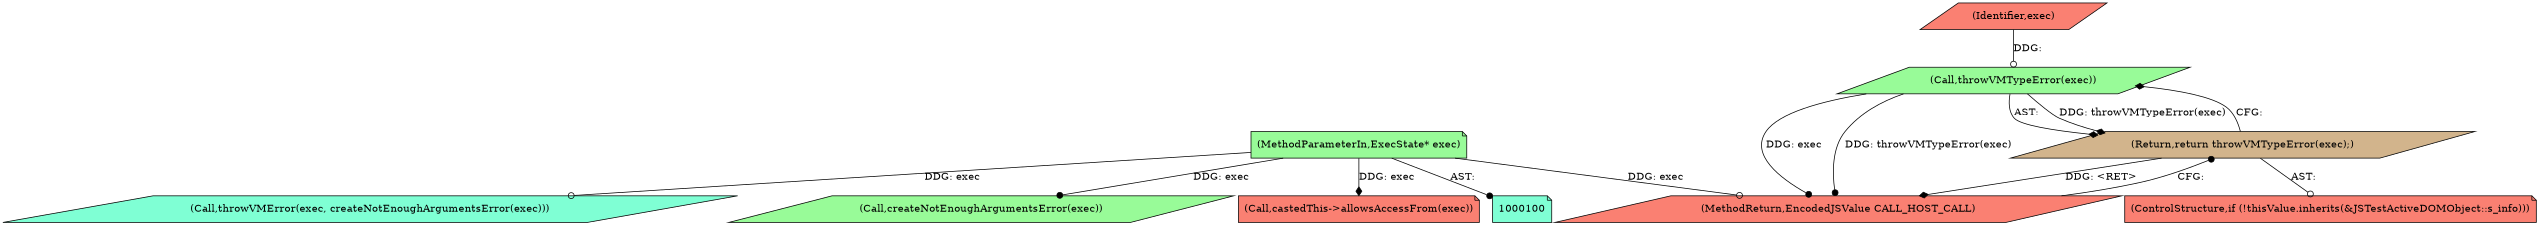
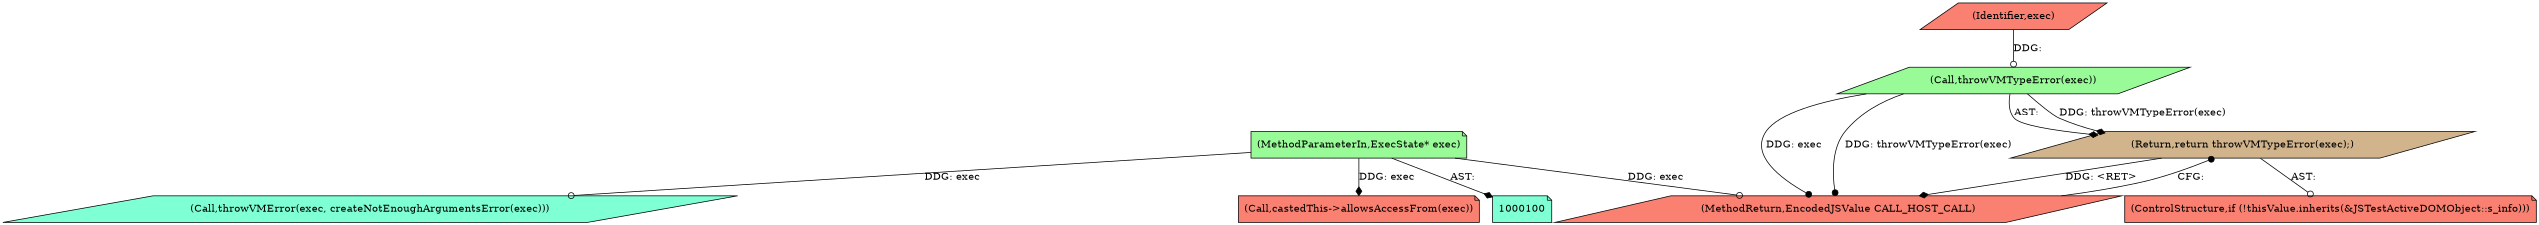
(2200, 96) -> none
(1439, 176) -> (1439, 176)
(981, 209) -> none
